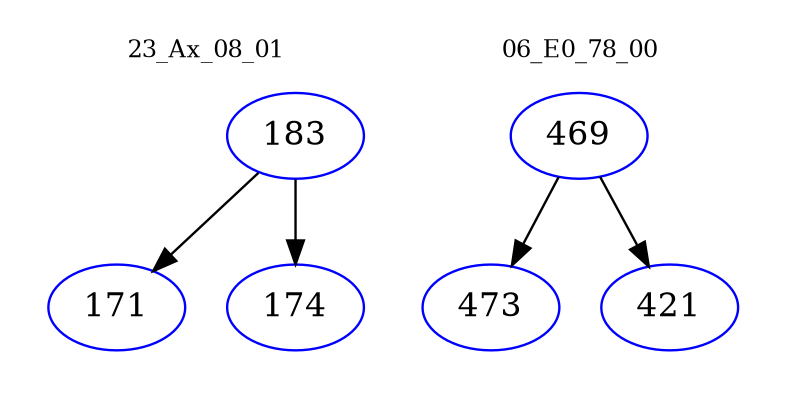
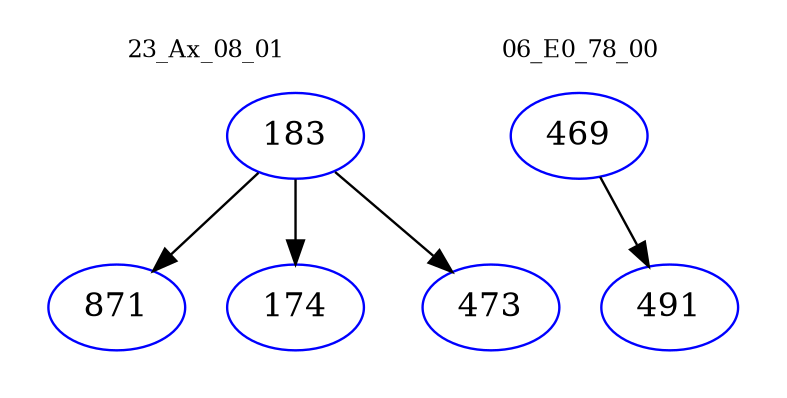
(541, 210) -> (367, 199)
(117, 307) -> (117, 307)
(670, 307) -> (670, 307)
